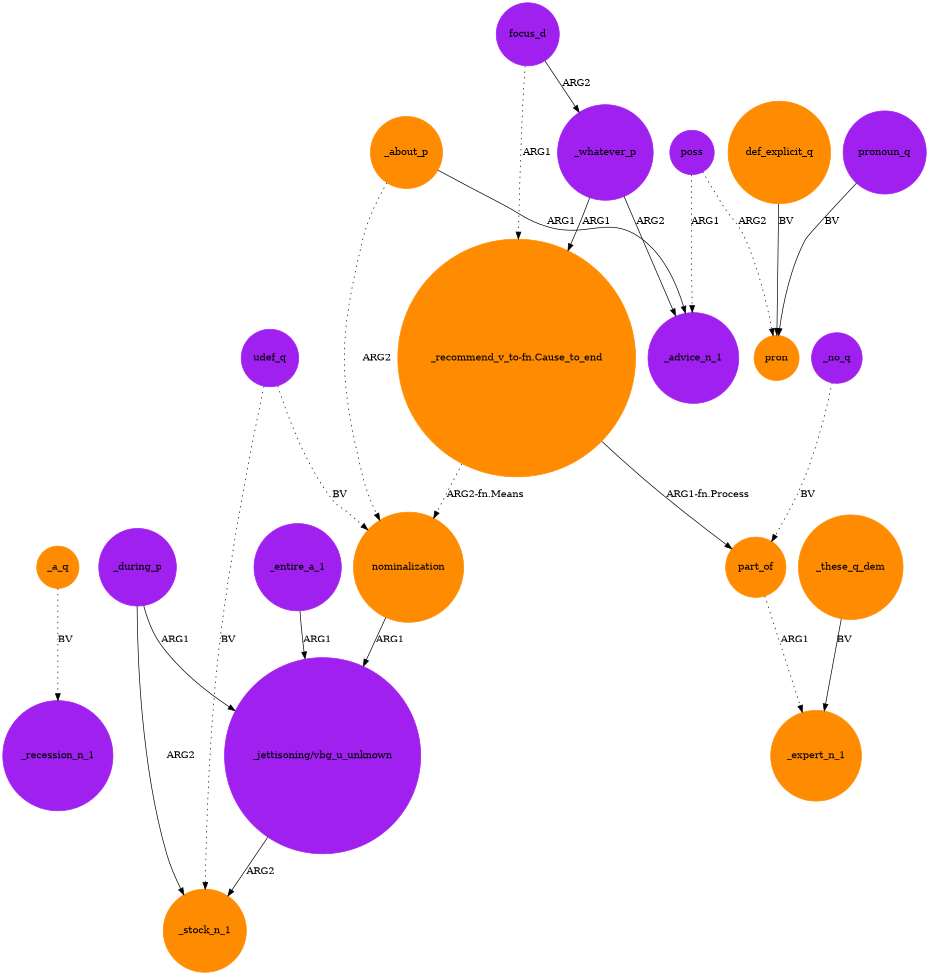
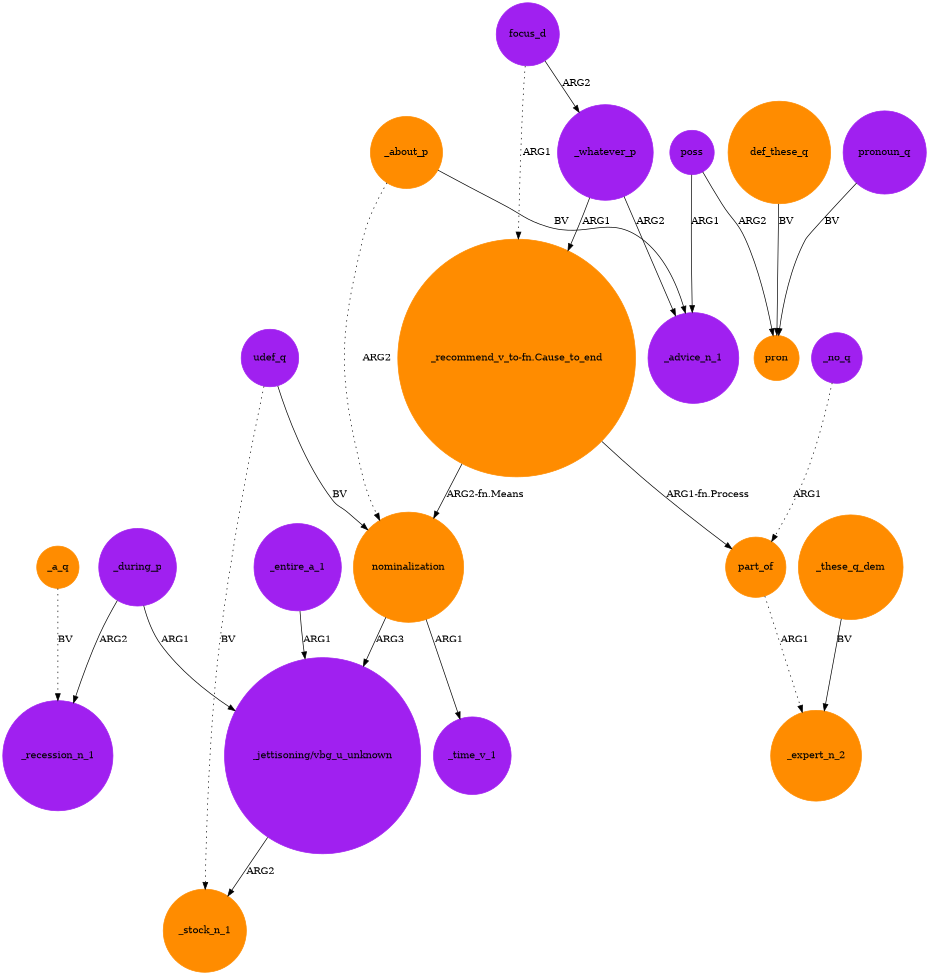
(779, 152) -> (779, 152)
(561, 221) -> (561, 221)
(691, 240) -> (691, 240)
(748, 245) -> (748, 245)
(309, 463) -> (309, 463)
(449, 488) -> (449, 488)
(807, 495) -> (807, 495)
(390, 640) -> (390, 640)
(146, 750) -> (94, 647)
none -> (472, 756)
(816, 756) -> (816, 756)
